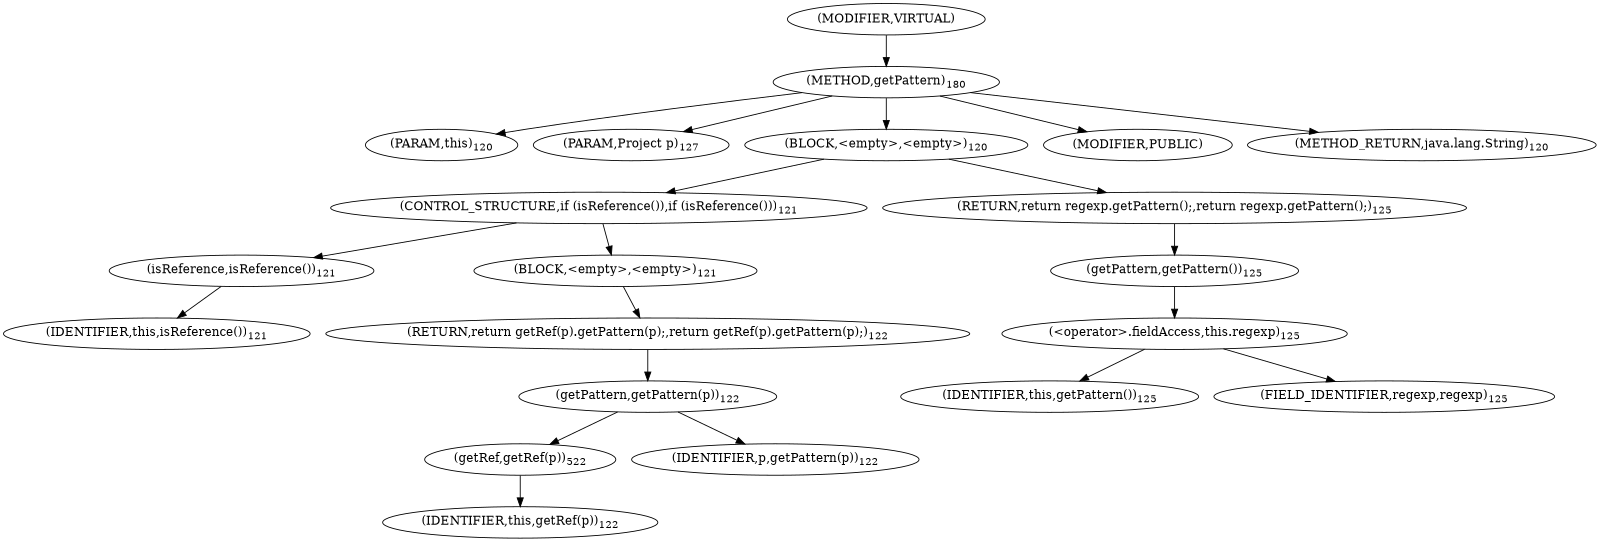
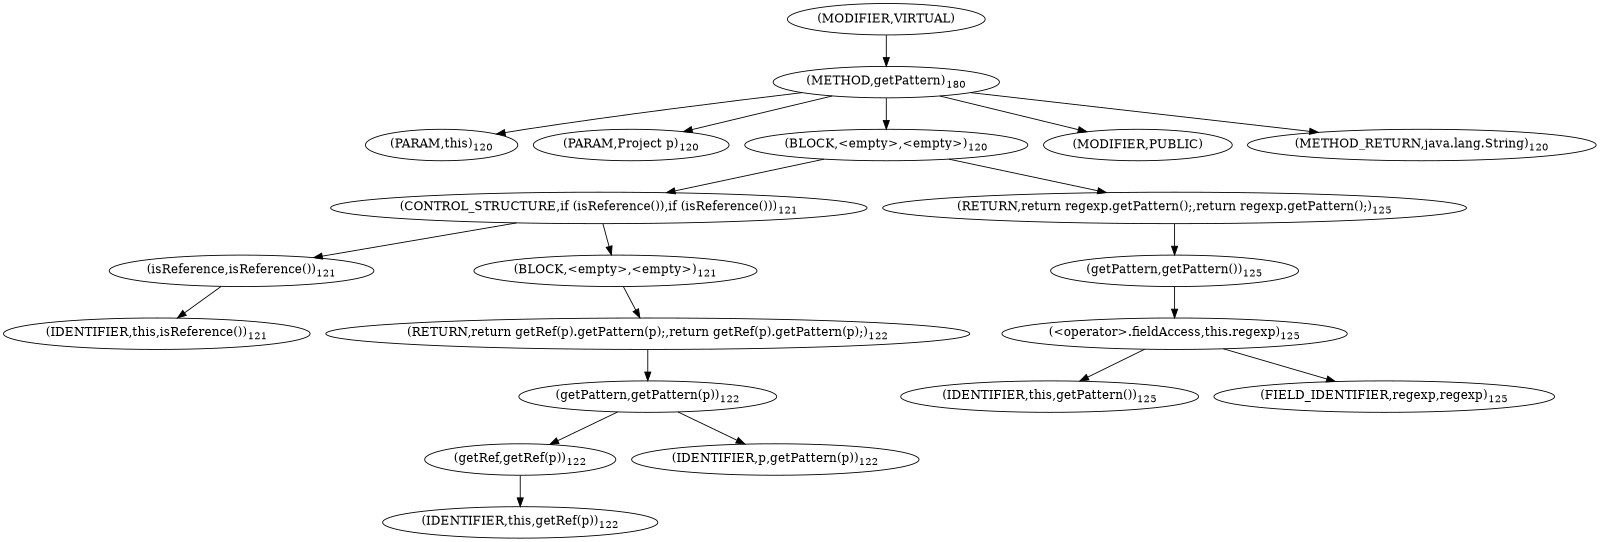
(689, 144) -> (689, 144)
(577, 458) -> (577, 458)
